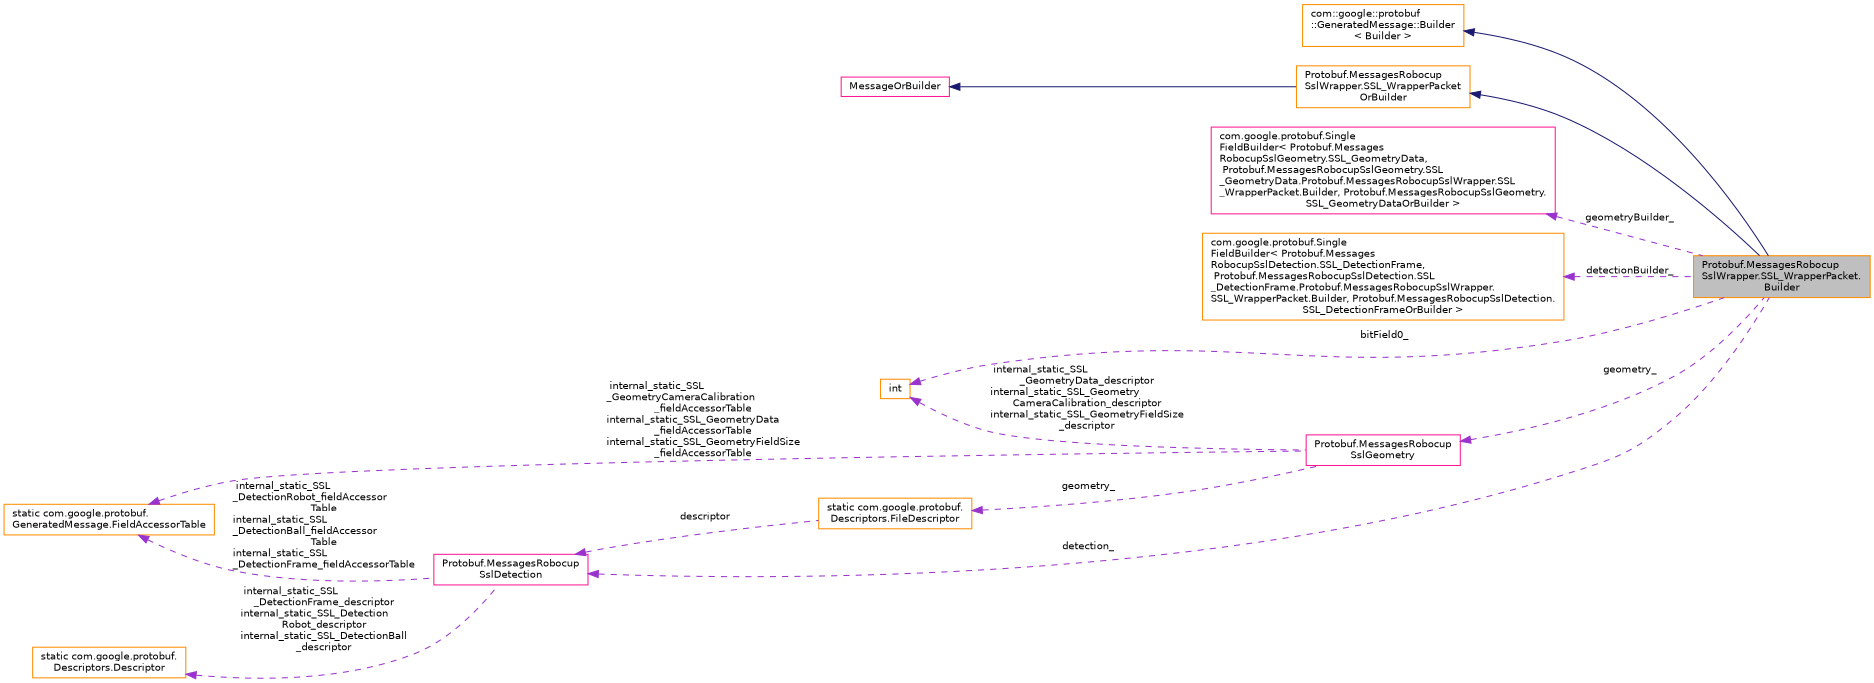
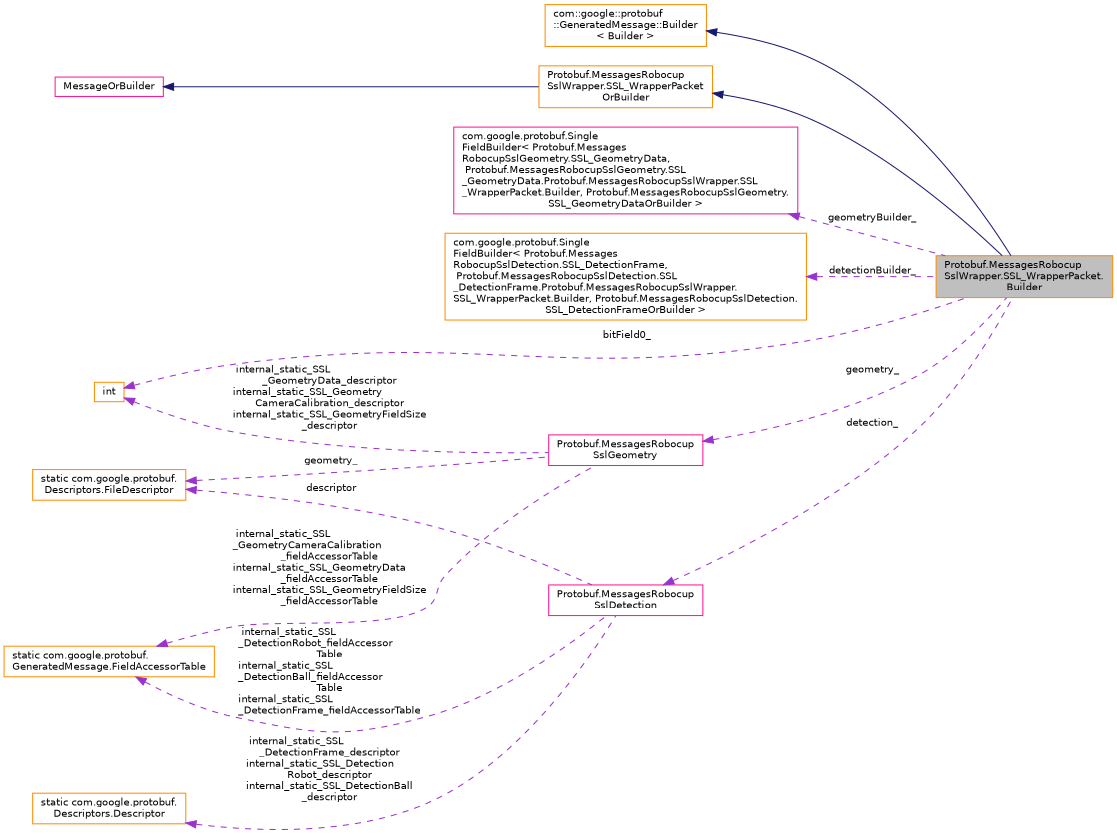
(702, 534) -> (399, 518)
